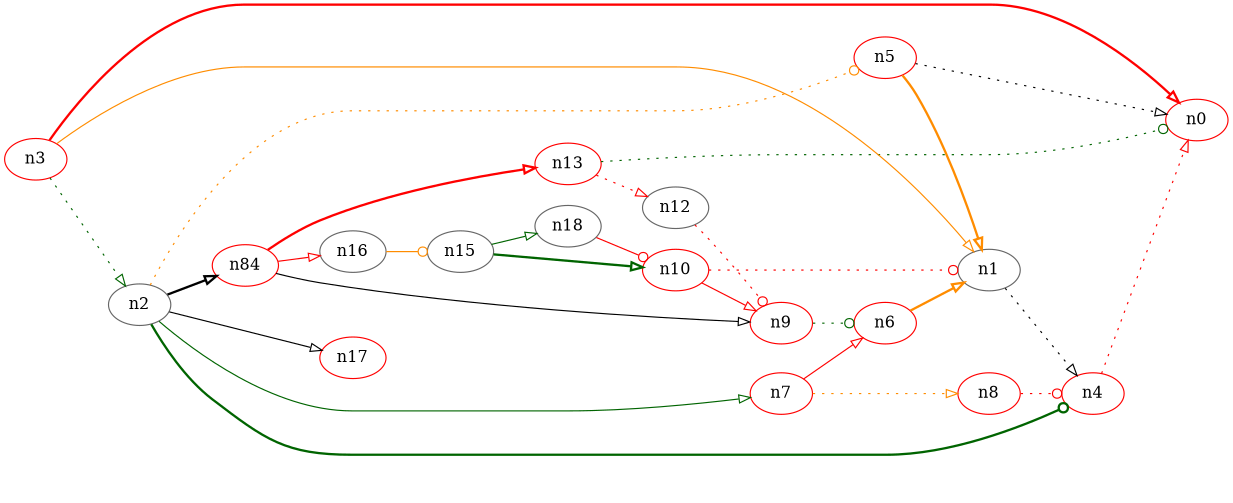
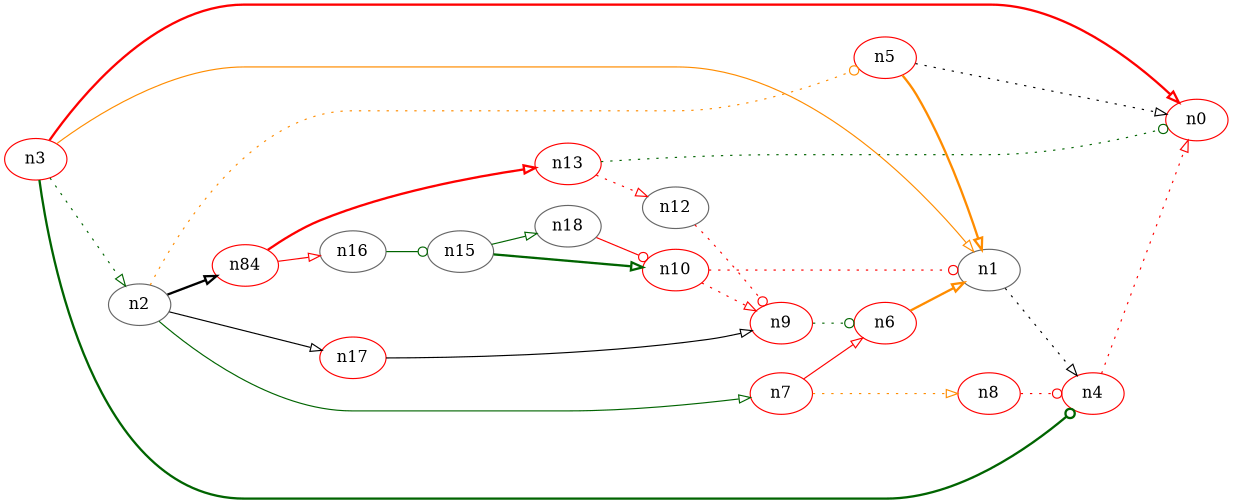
(402, 252) -> (402, 252)
(724, 294) -> (724, 294)
(506, 306) -> (564, 353)
(583, 455) -> (461, 499)
